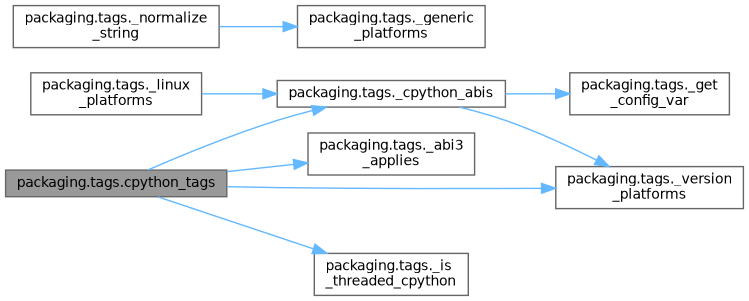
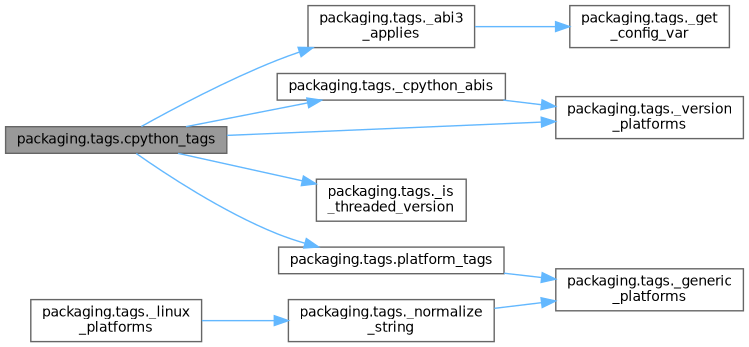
(232, 94) -> (238, 321)
(531, 94) -> (515, 27)
none -> (391, 260)
(391, 274) -> (391, 200)
